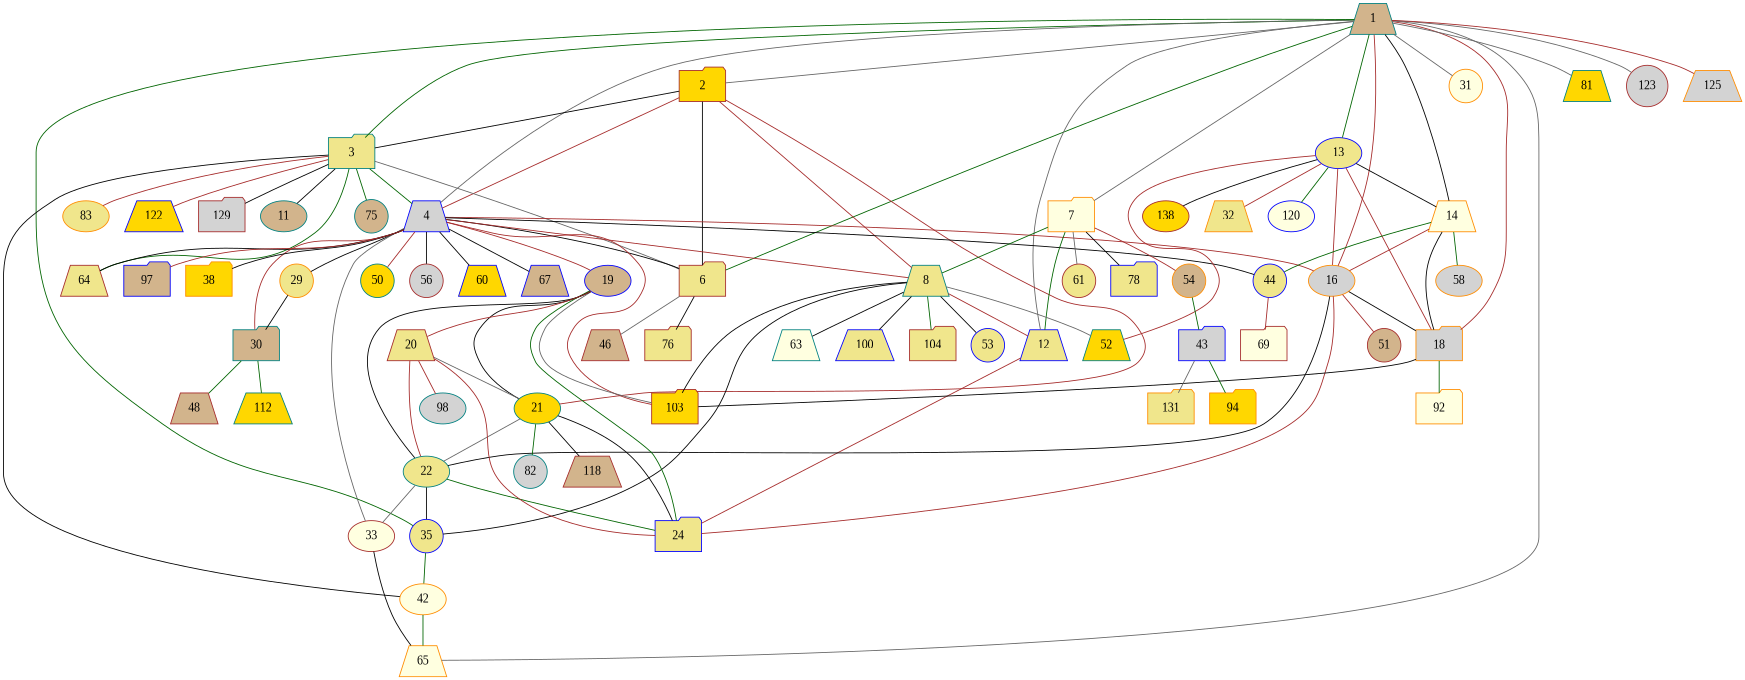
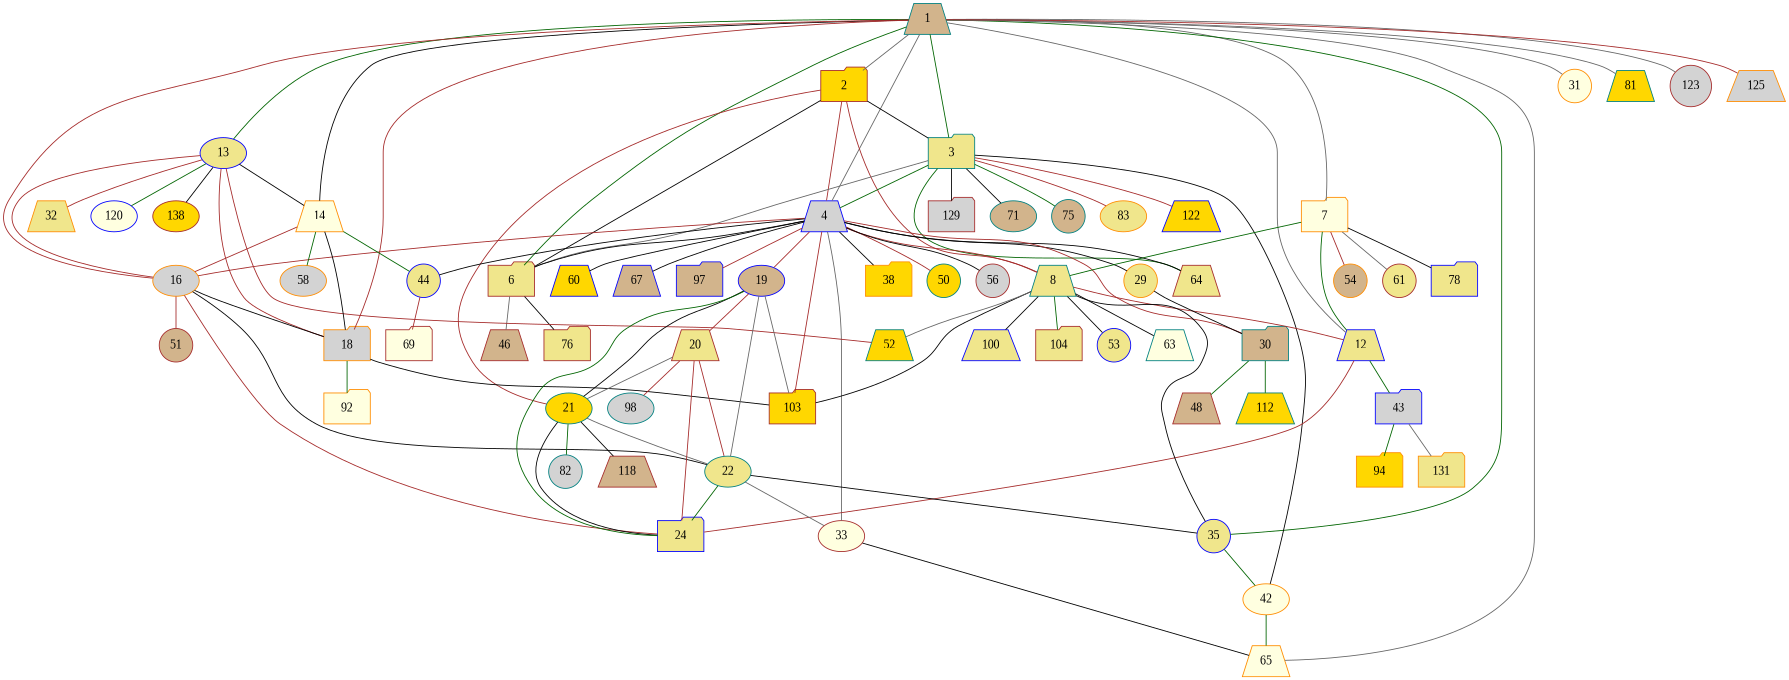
(284, 216) -> (1013, 216)
(412, 313) -> (745, 376)
(1196, 317) -> (1380, 377)
